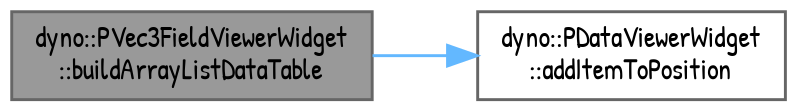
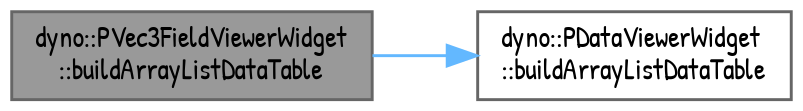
(632, 56) -> (634, 56)
